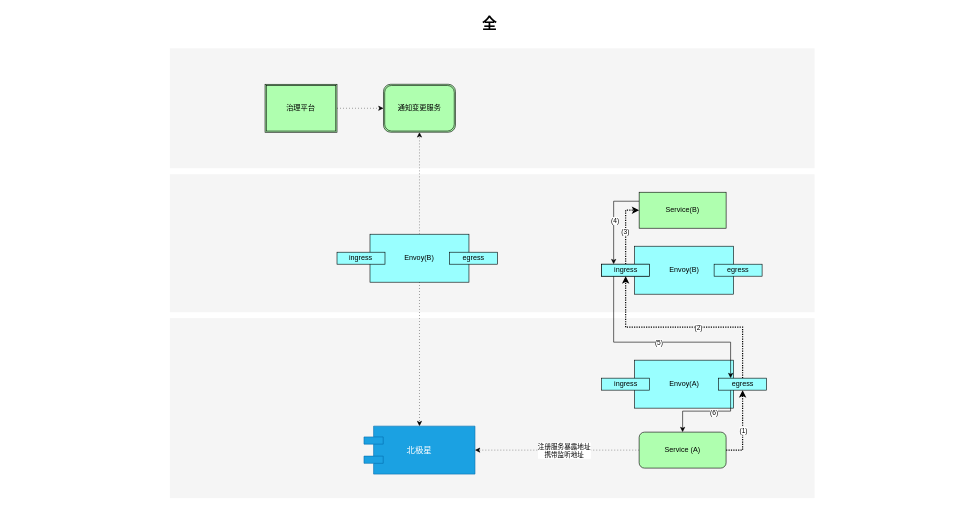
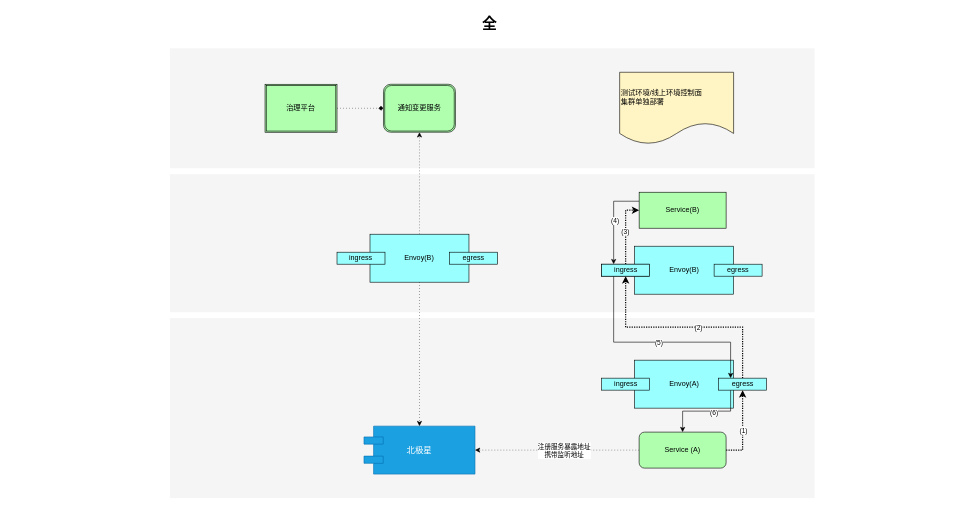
(378, 108) -> (377, 108)
none -> (677, 108)
